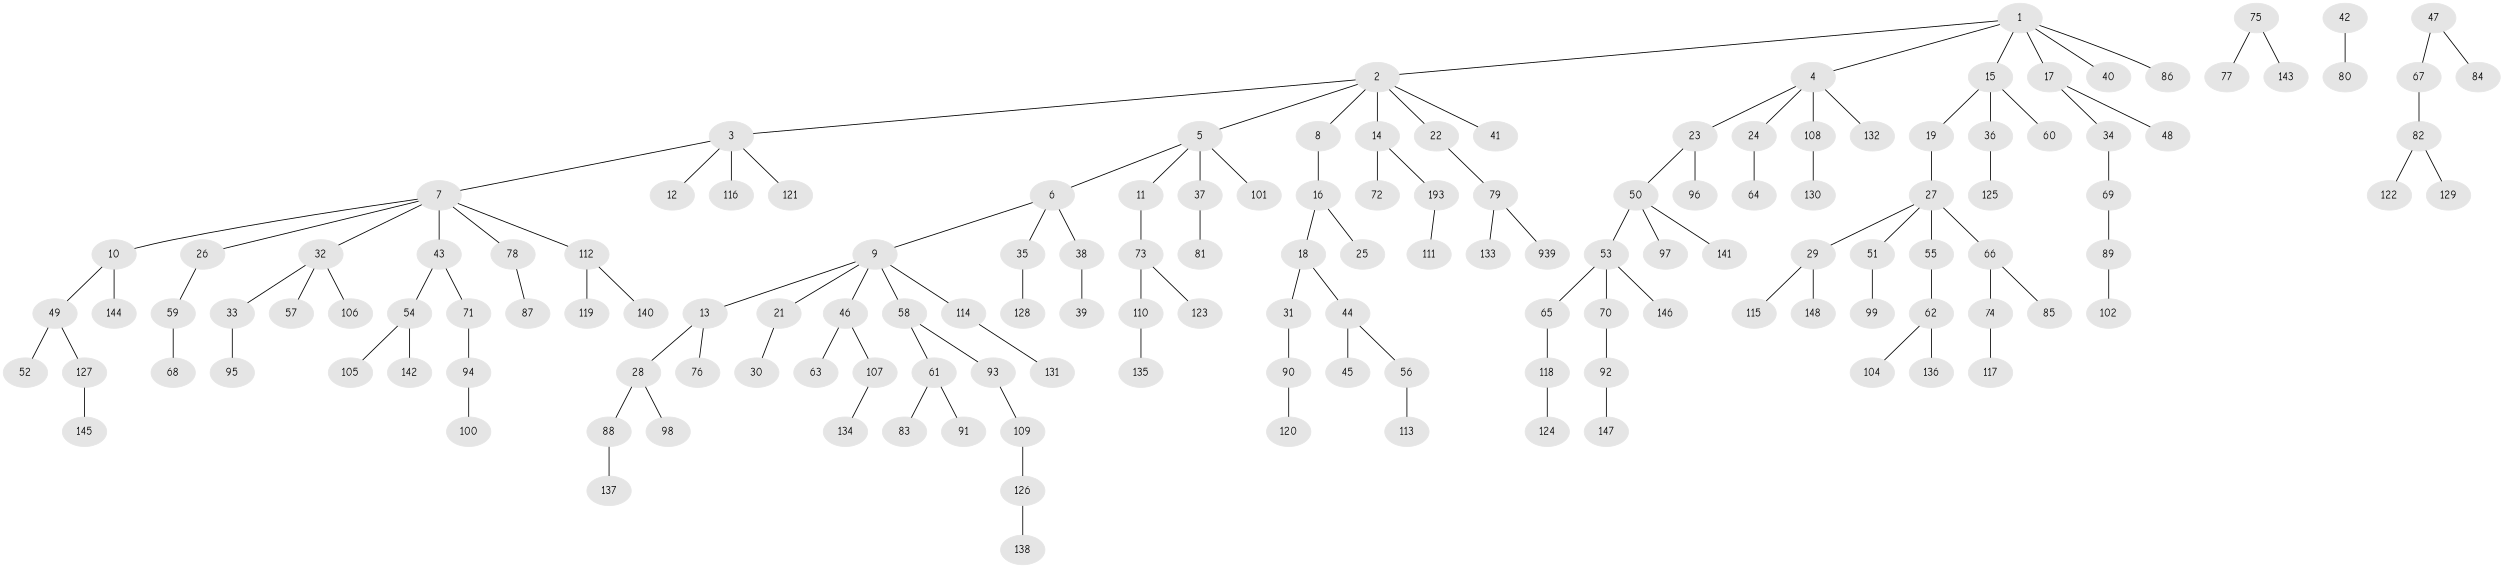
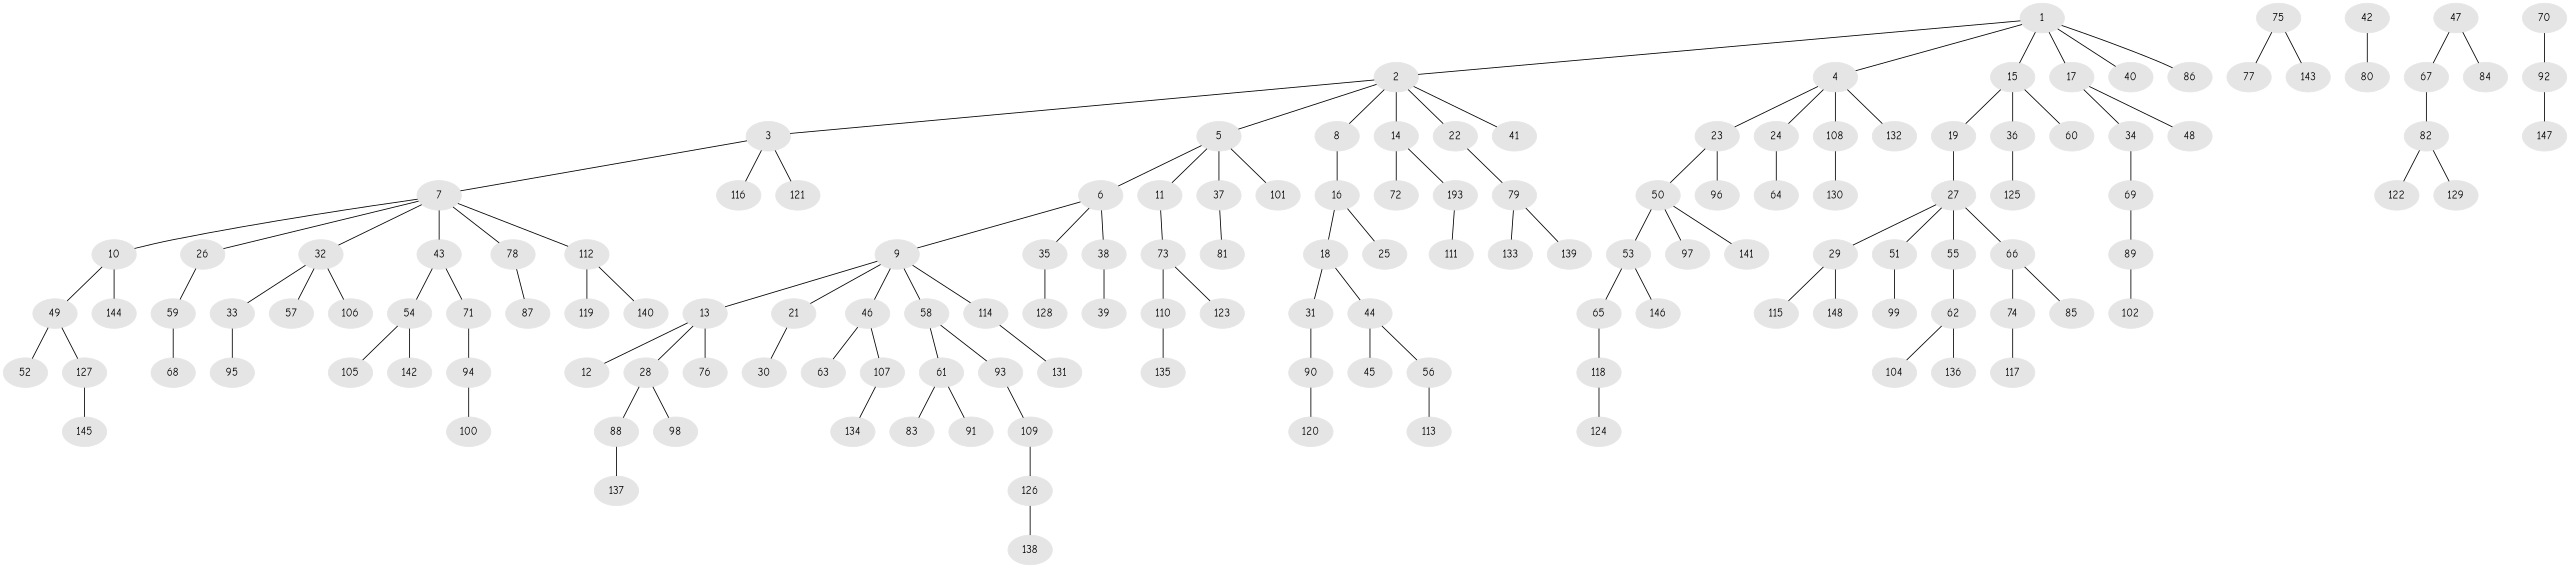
(702, 166) -> (646, 343)
(1547, 254) -> (1569, 254)
(1606, 284) -> none
